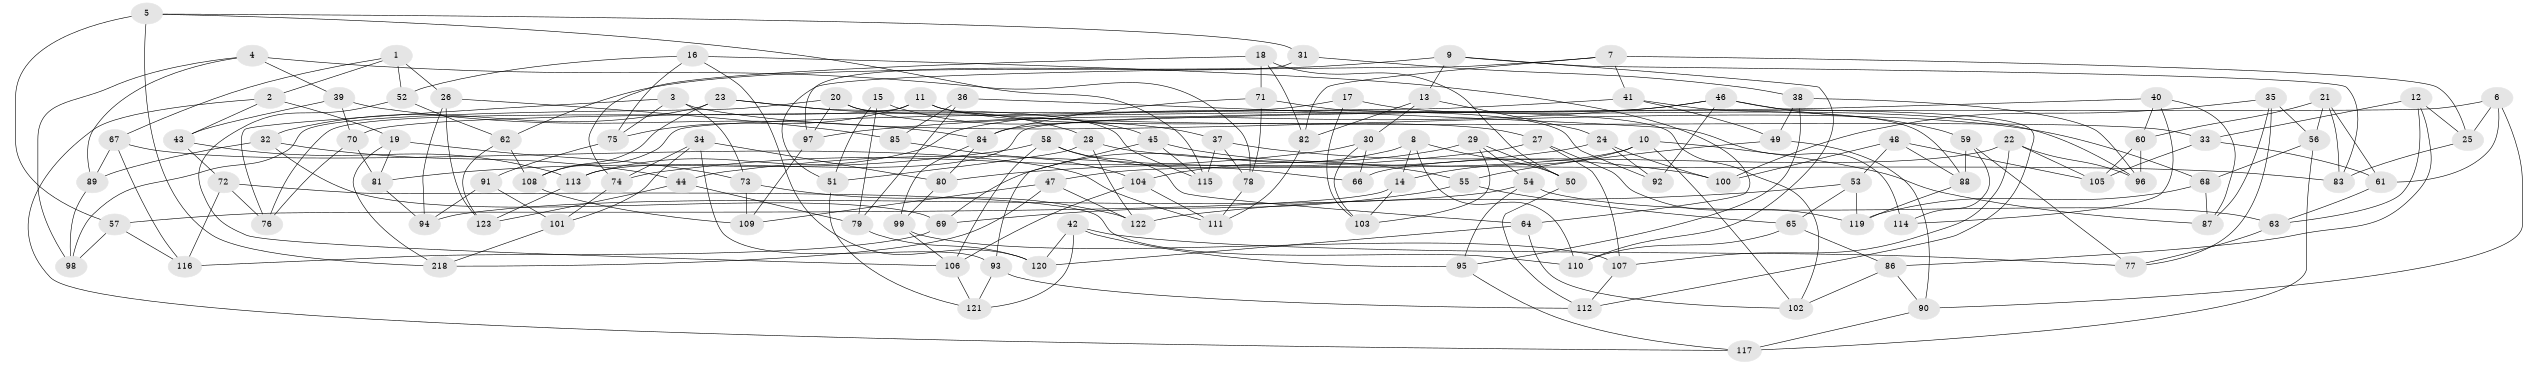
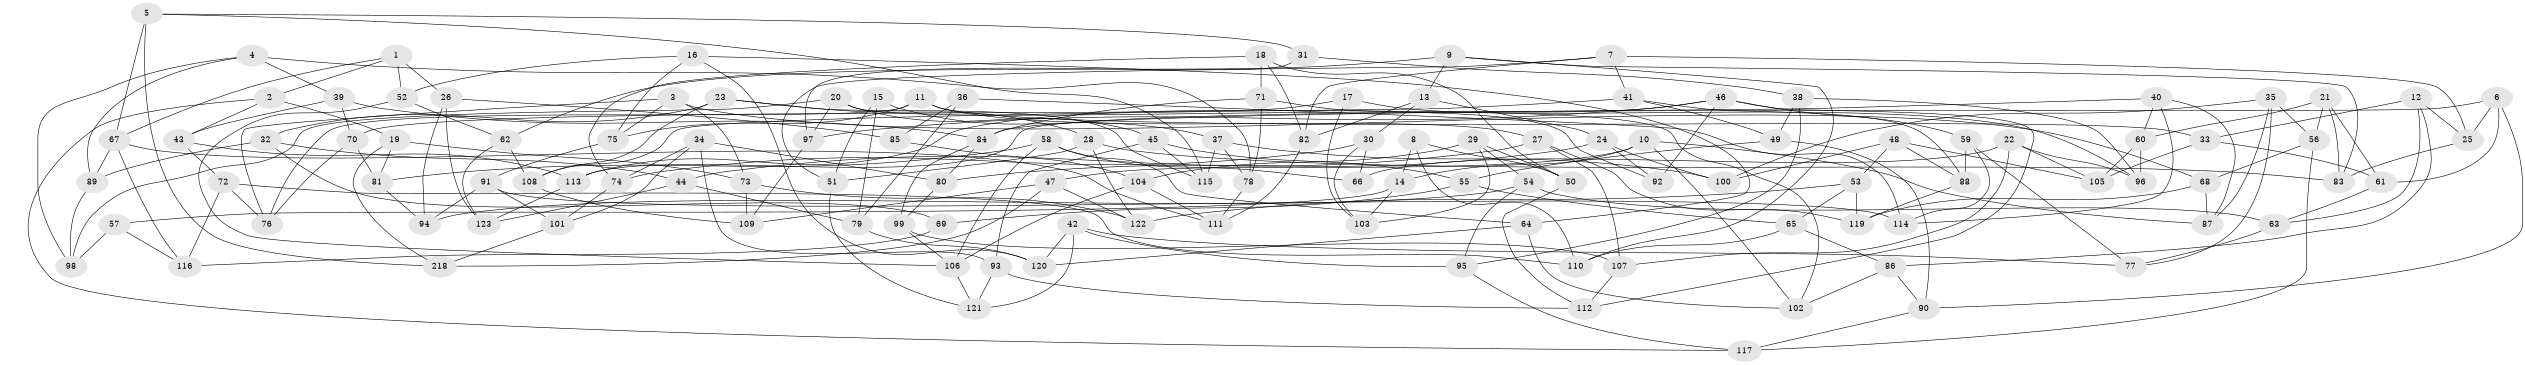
(16, 104) -> (131, 74)
(1124, 154) -> none
none -> (950, 206)
